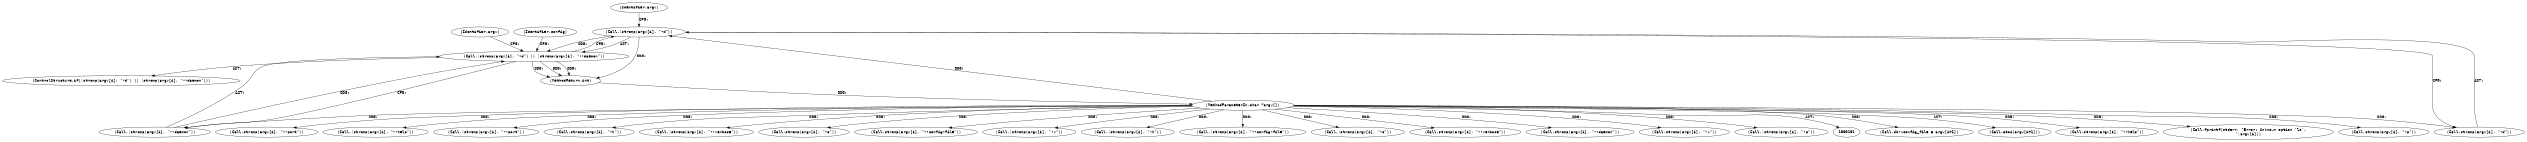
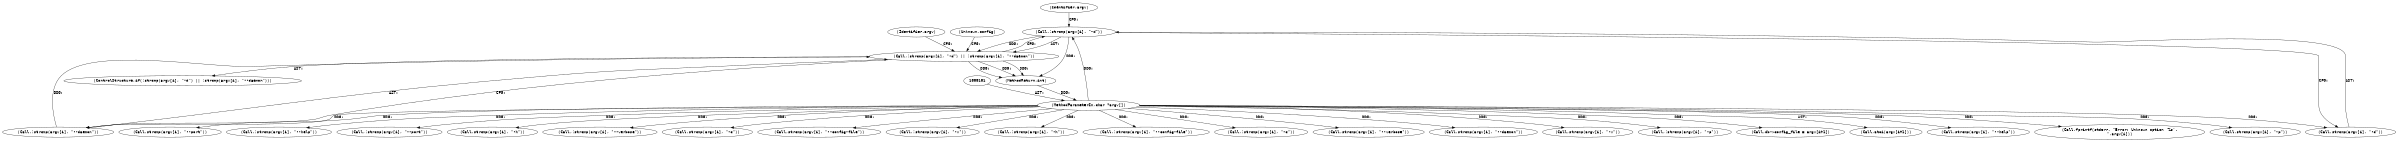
(545, 32) -> (977, 32)
(1606, 113) -> (1024, 93)
